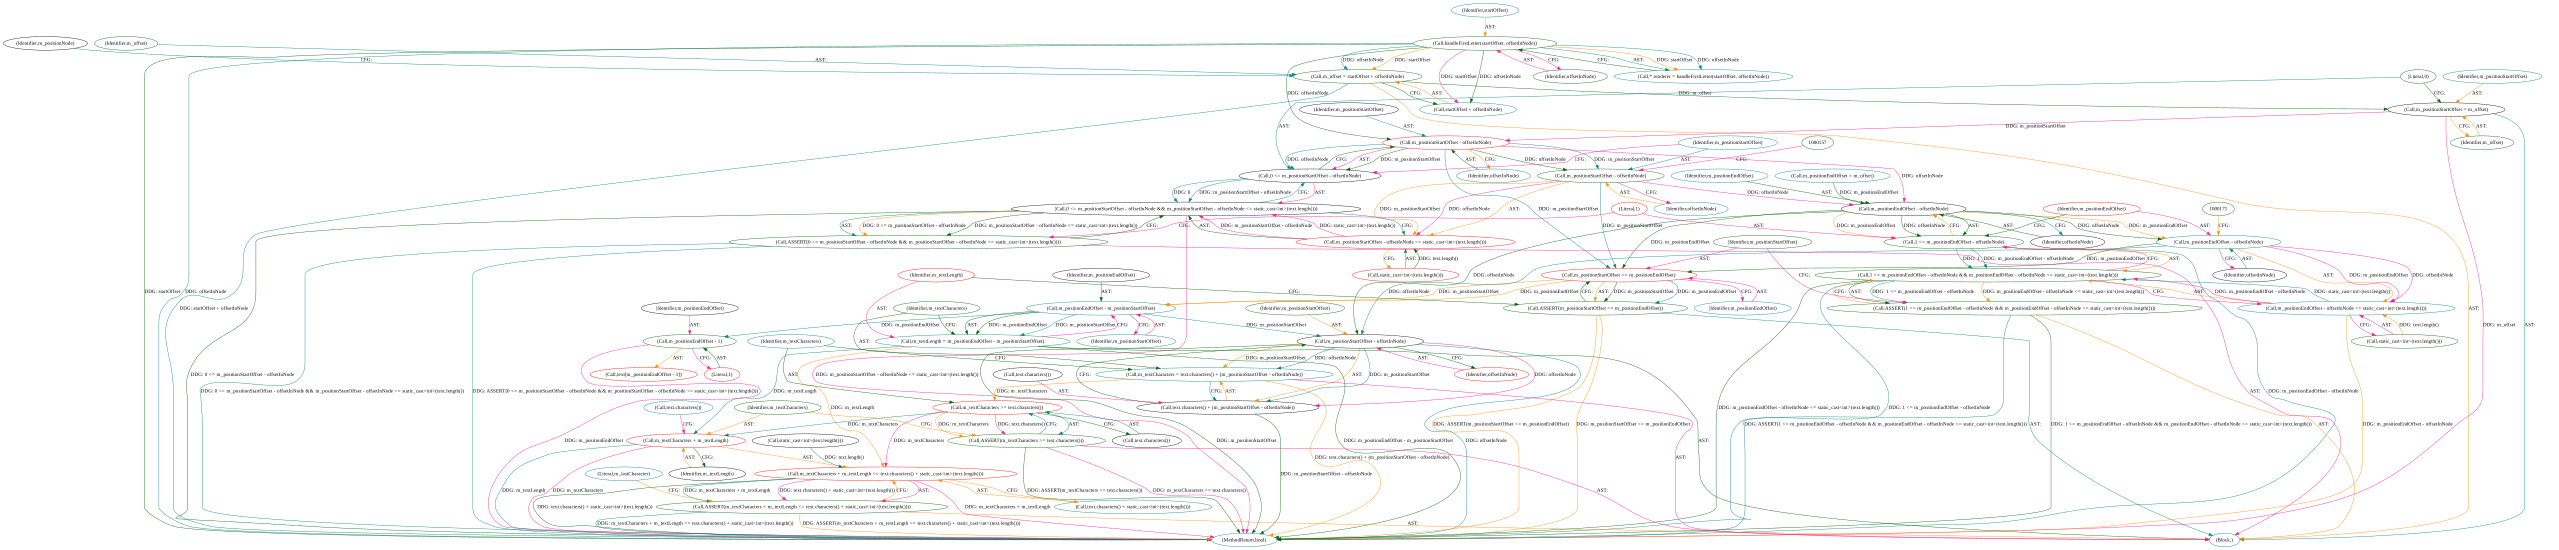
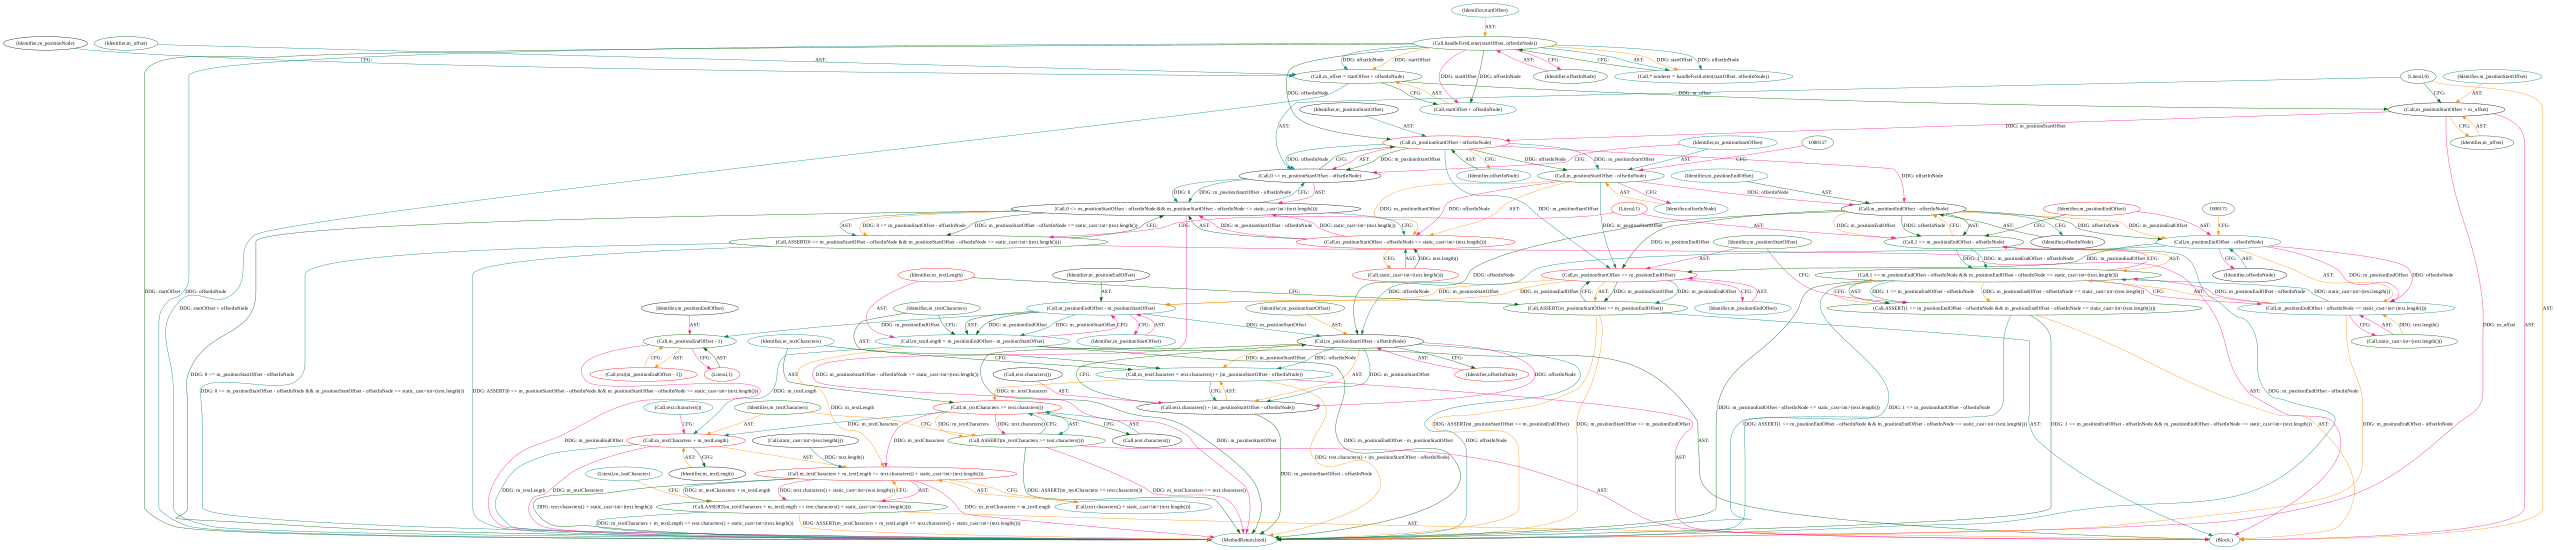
(1833, 176) -> none
(2158, 184) -> (2543, 401)
none -> (650, 356)
(2524, 445) -> (2524, 445)
